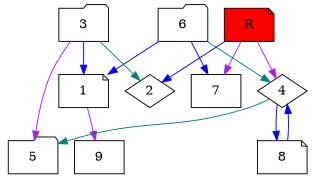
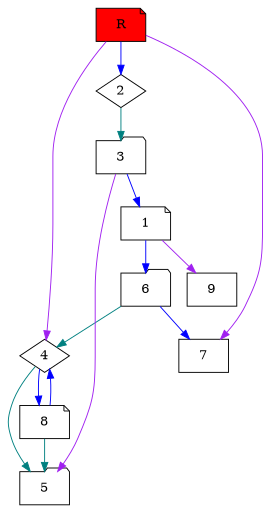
(137, 55) -> (146, 252)
(117, 58) -> (121, 120)
none -> (45, 451)
